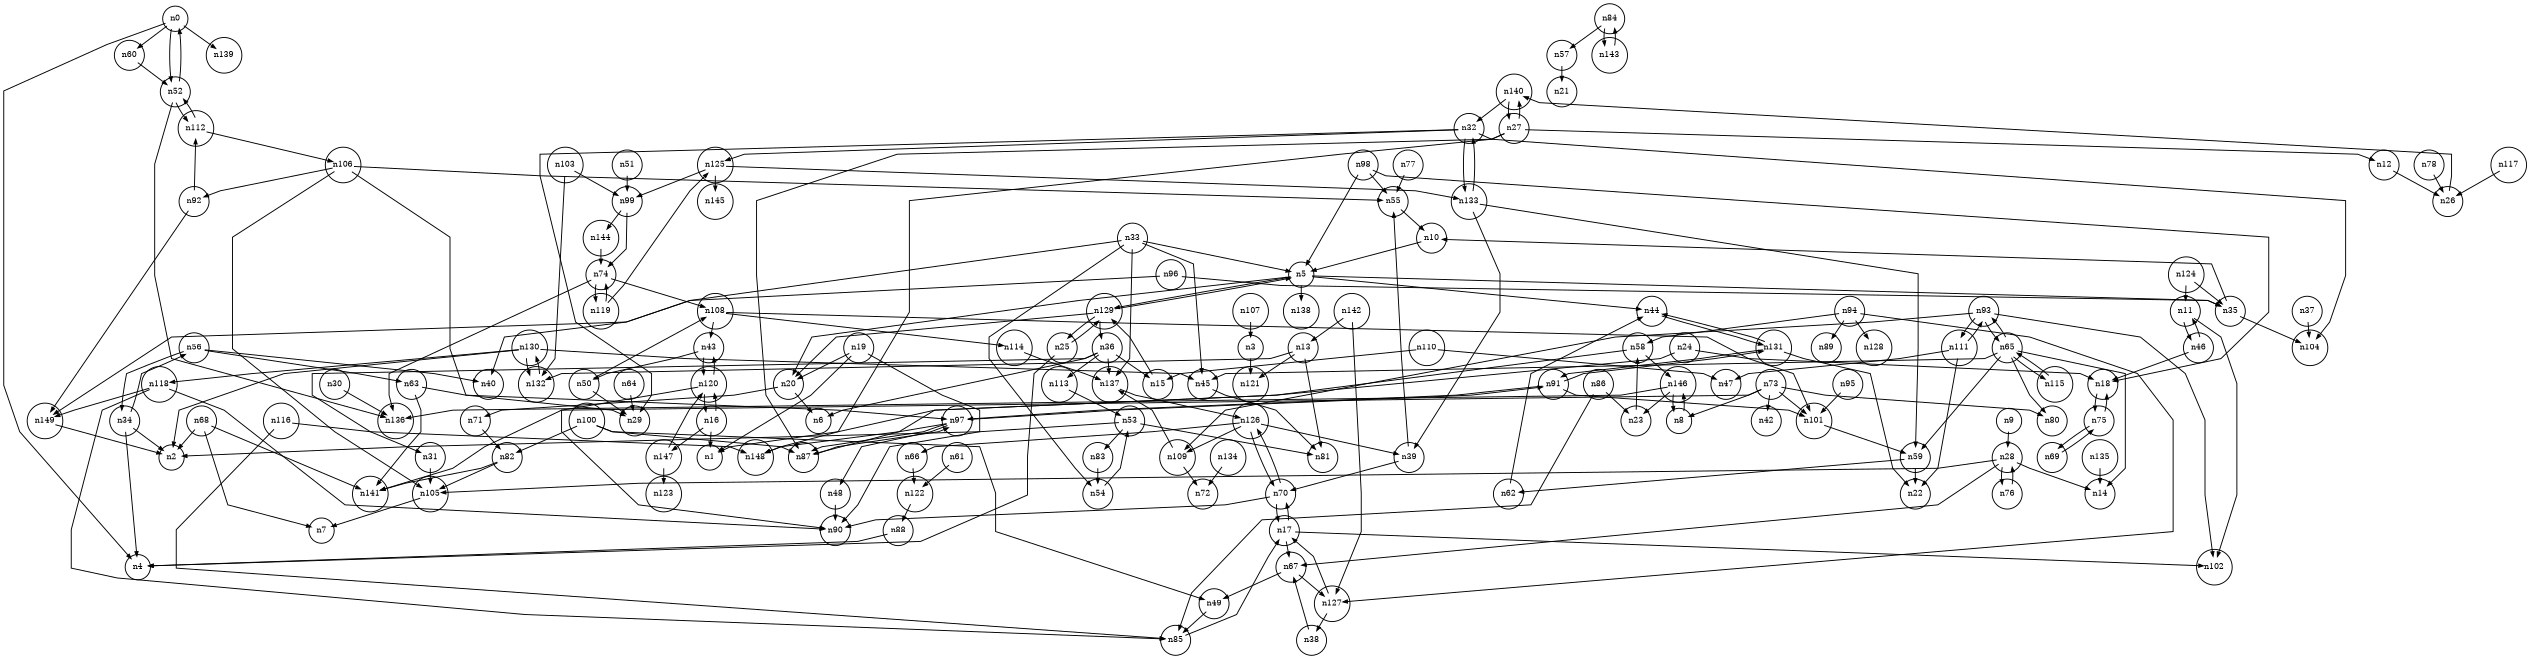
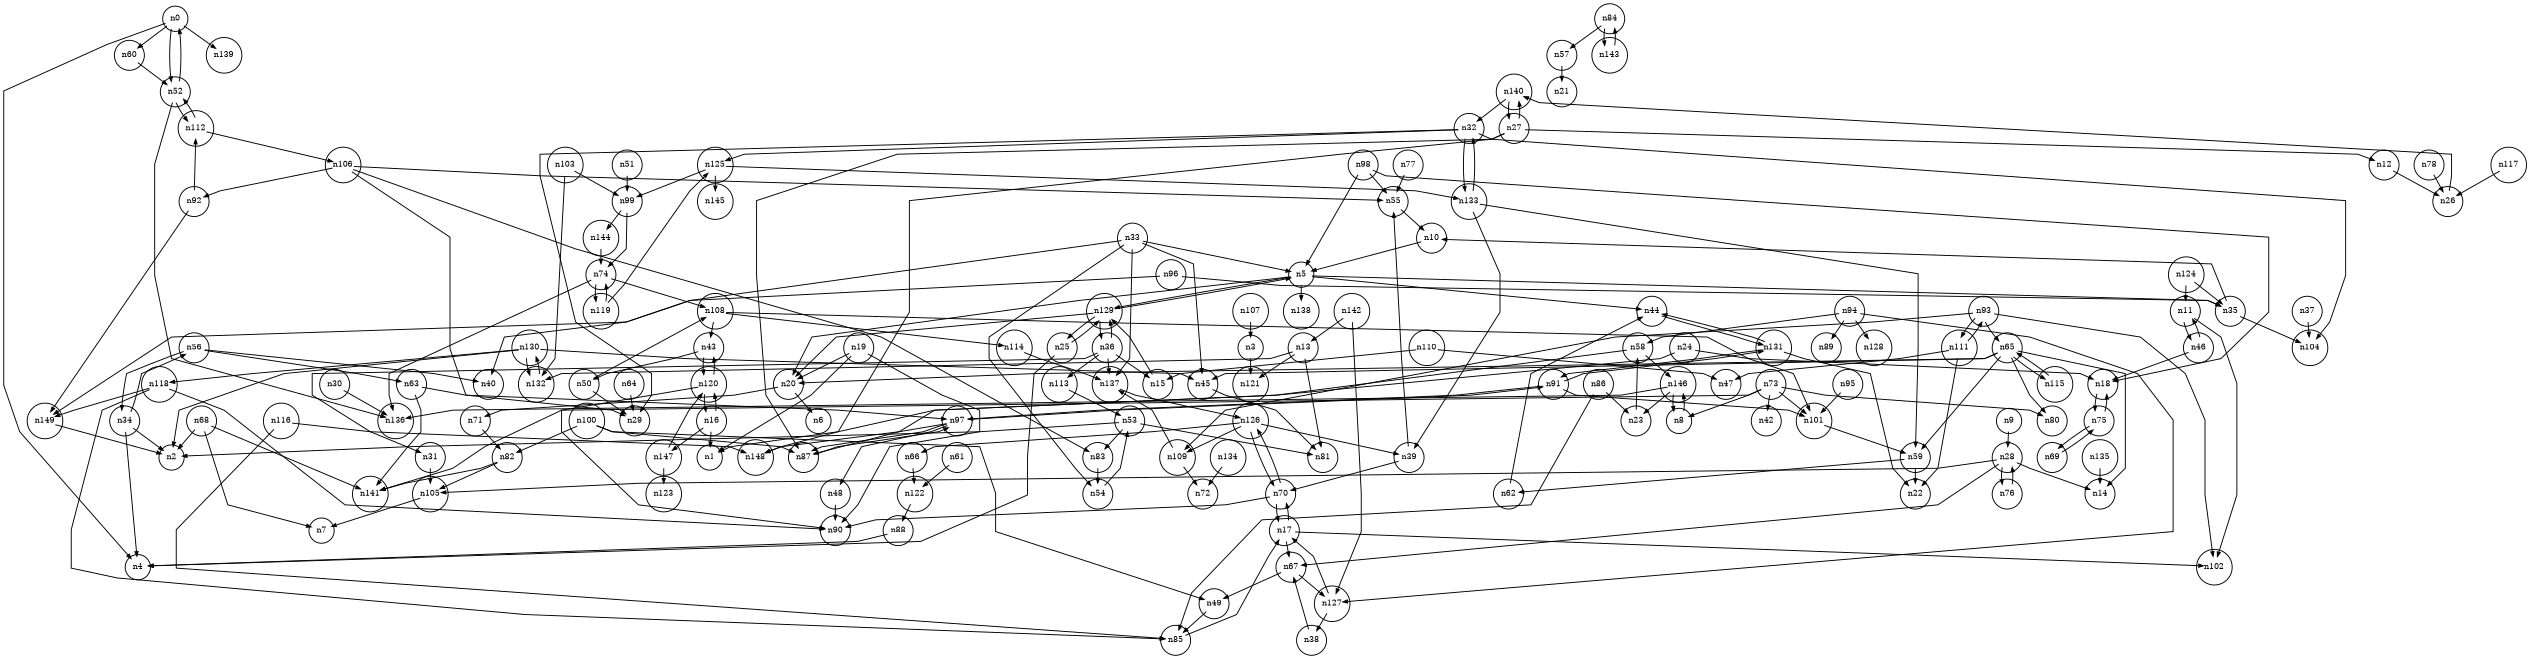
(232, 324) -> (708, 287)
(1999, 327) -> (1401, 368)
(965, 384) -> (1112, 332)
